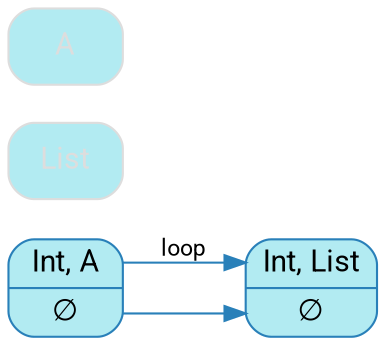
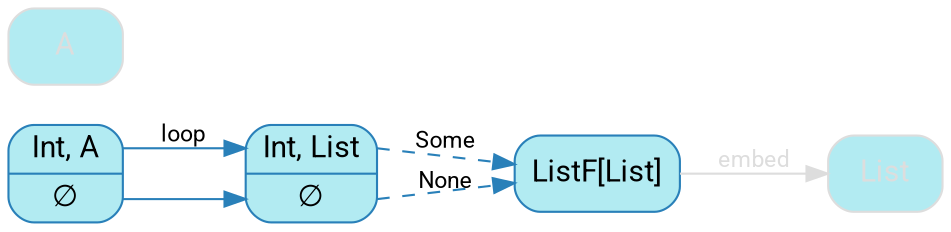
none -> (597, 174)
